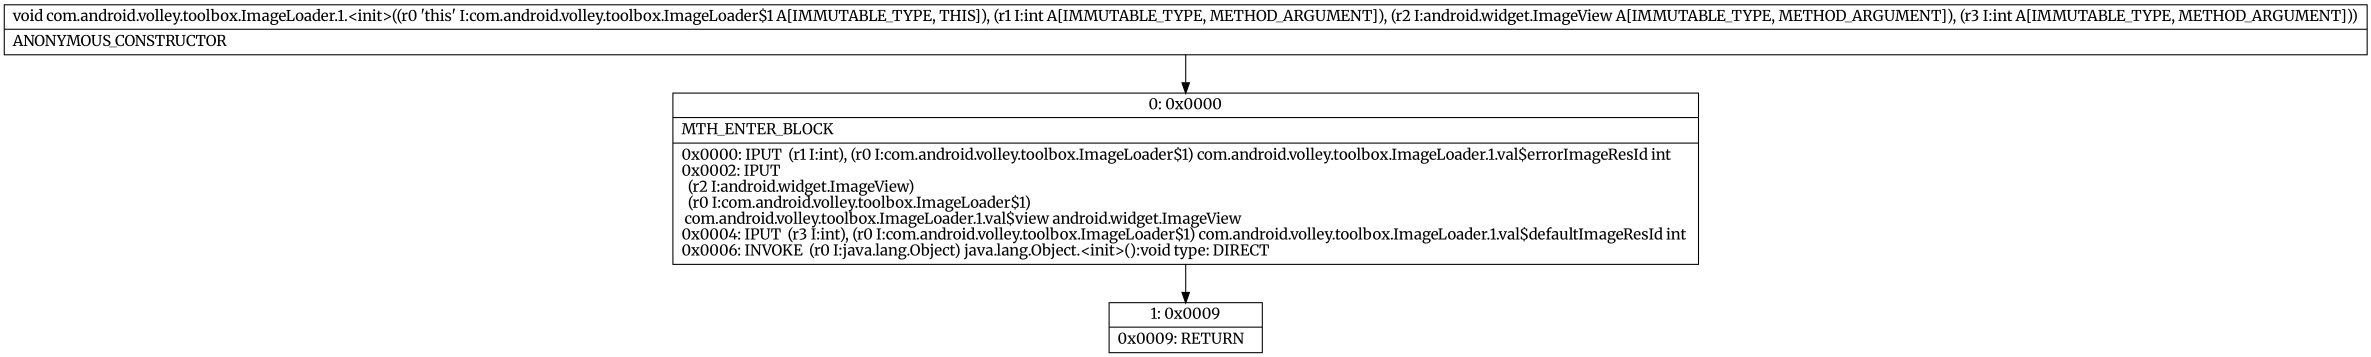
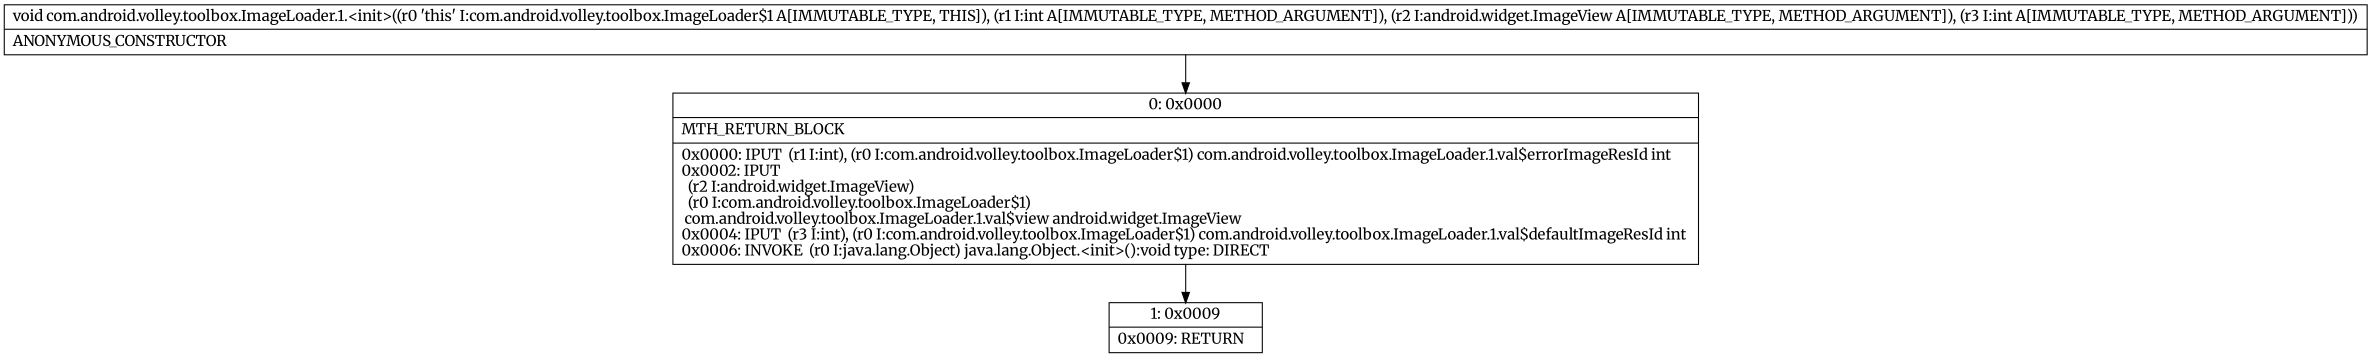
(757, 130) -> (763, 130)
